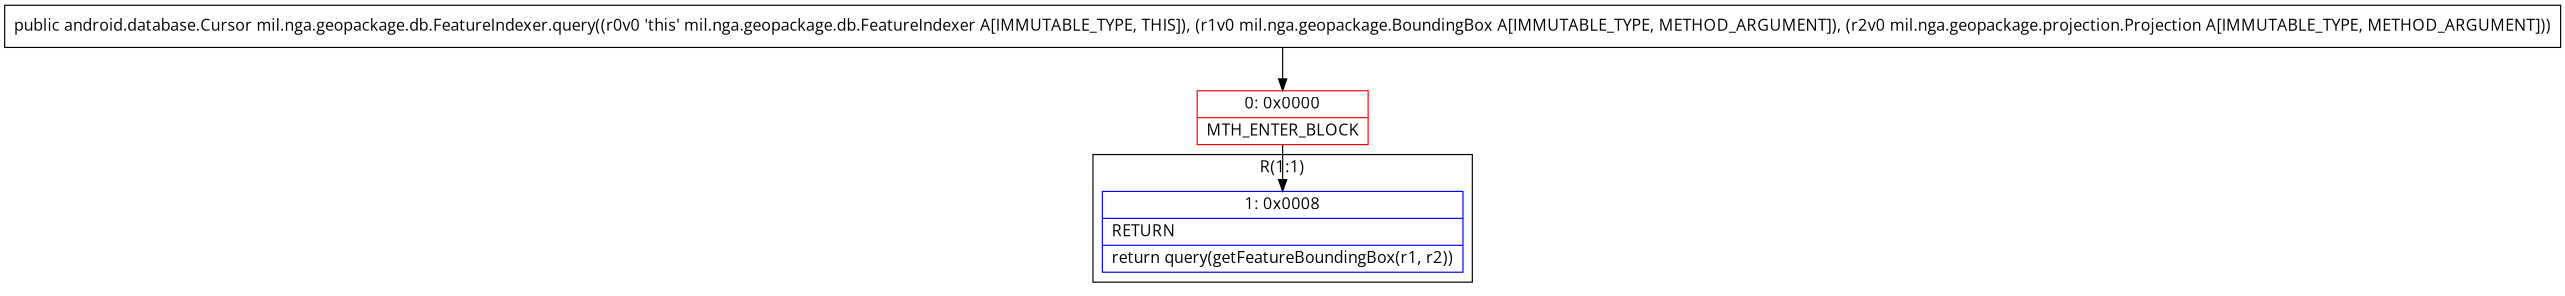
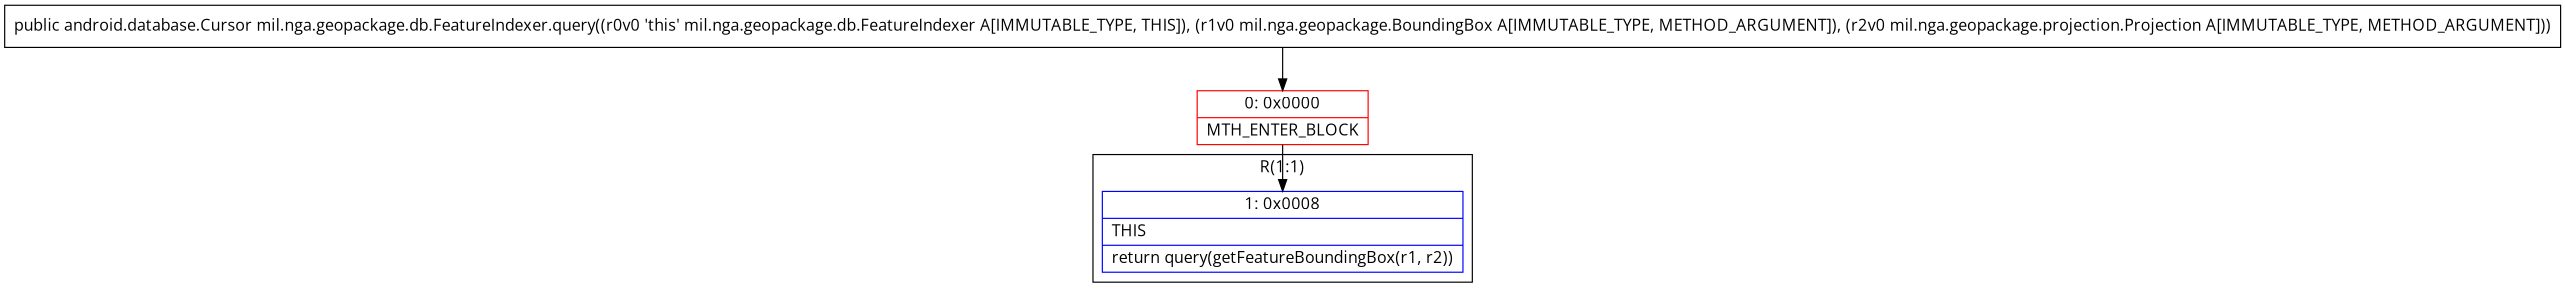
(1144, 231) -> (1129, 231)
